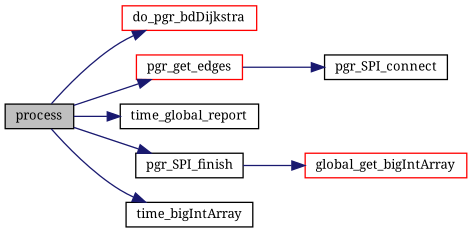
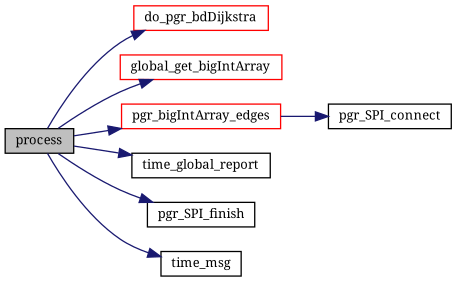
(189, 67) -> (201, 116)
(267, 166) -> (98, 103)
(189, 215) -> (201, 264)
